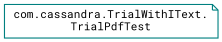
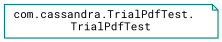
(111, 21) -> (111, 21)
